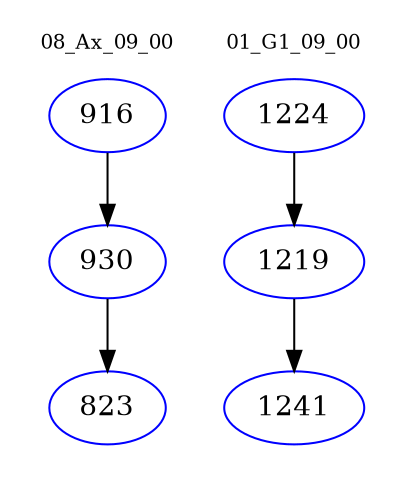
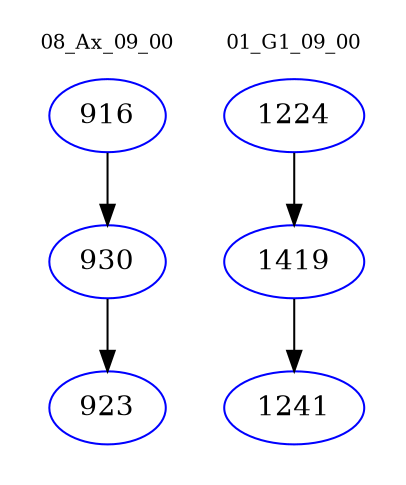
(294, 262) -> (294, 262)
(108, 408) -> (108, 408)
